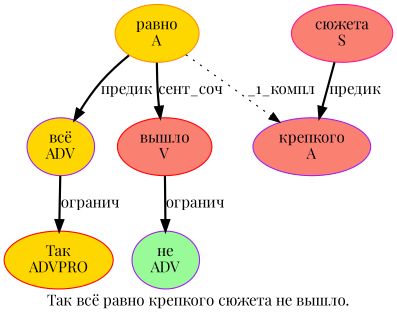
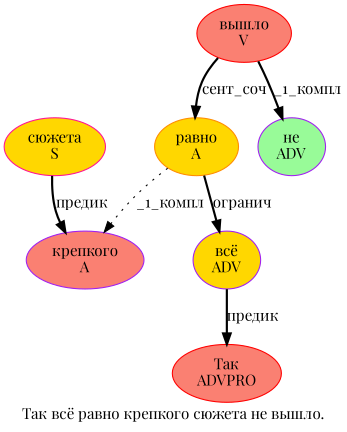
(342, 33) -> (55, 147)
(157, 85) -> (203, 80)
(127, 90) -> (243, 203)
(91, 203) -> (253, 317)
(196, 203) -> (308, 90)
(59, 260) -> (227, 373)
